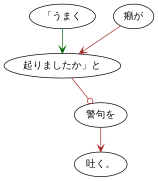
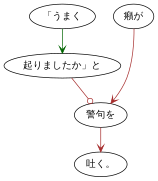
(103, 38) -> (131, 65)
